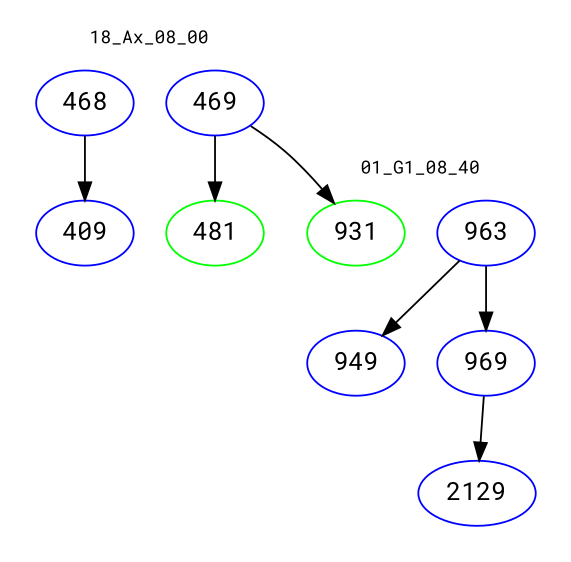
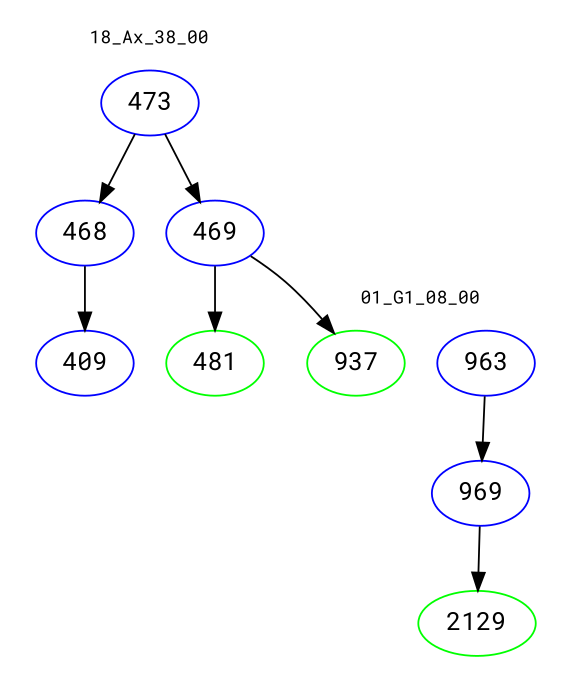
(150, 39) -> (150, 39)
none -> (150, 103)
(421, 169) -> (421, 299)
(356, 233) -> (356, 363)
(356, 363) -> none
(477, 493) -> (477, 623)
